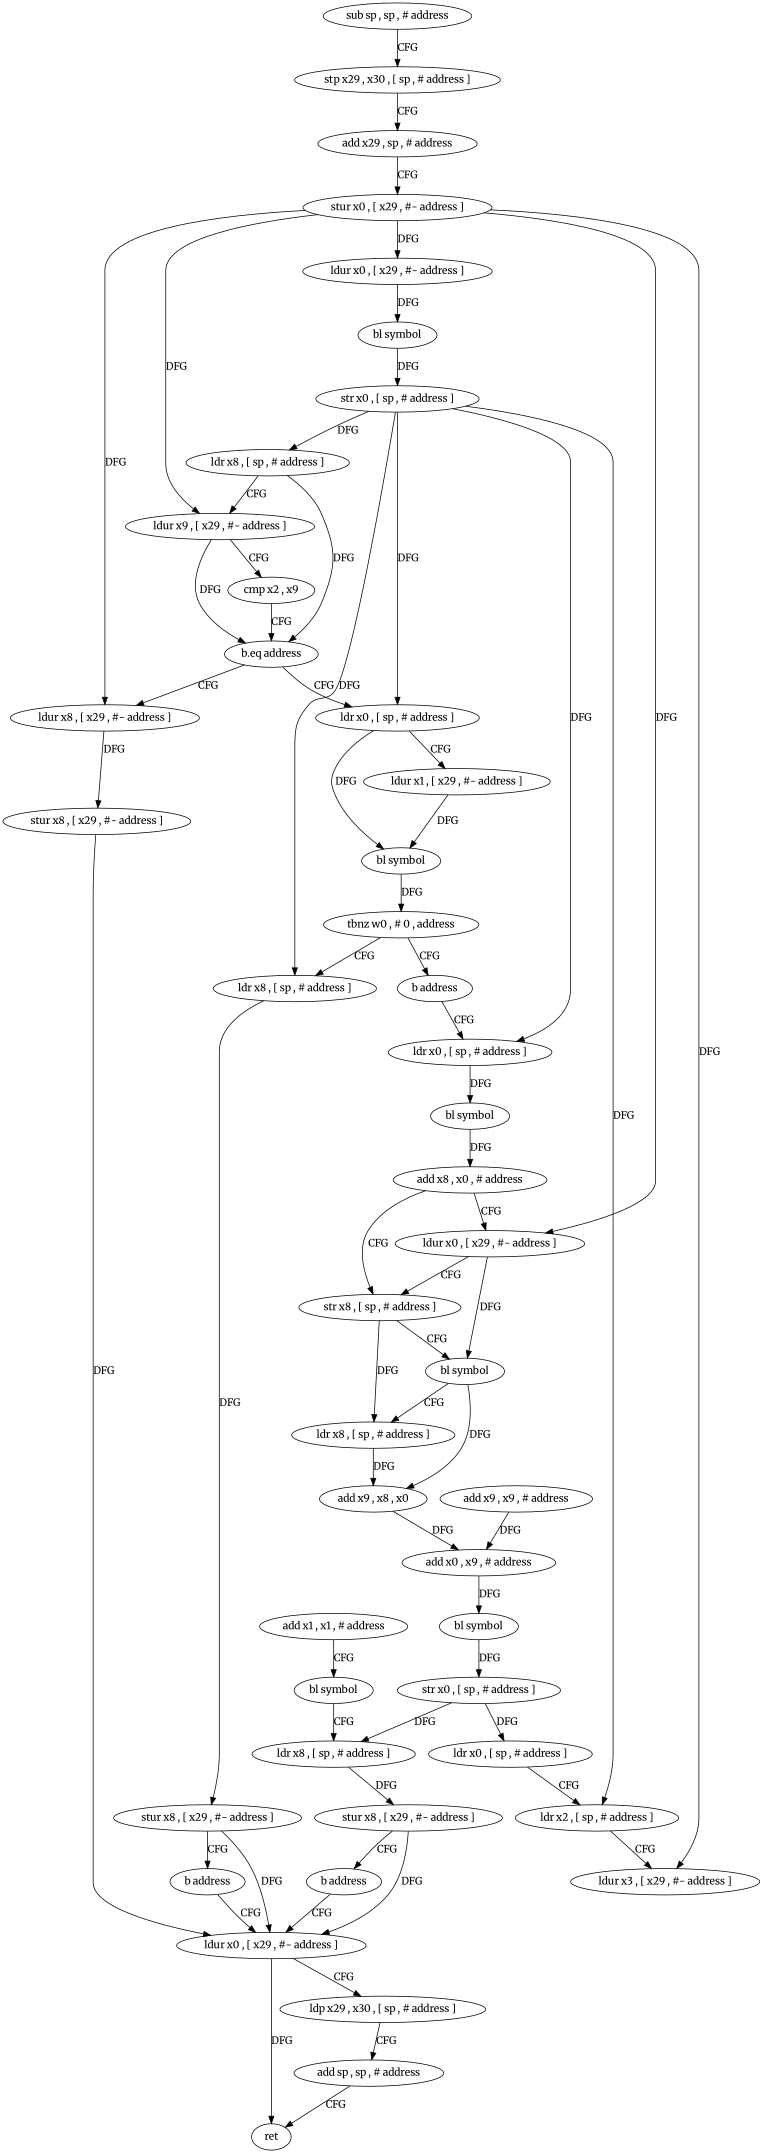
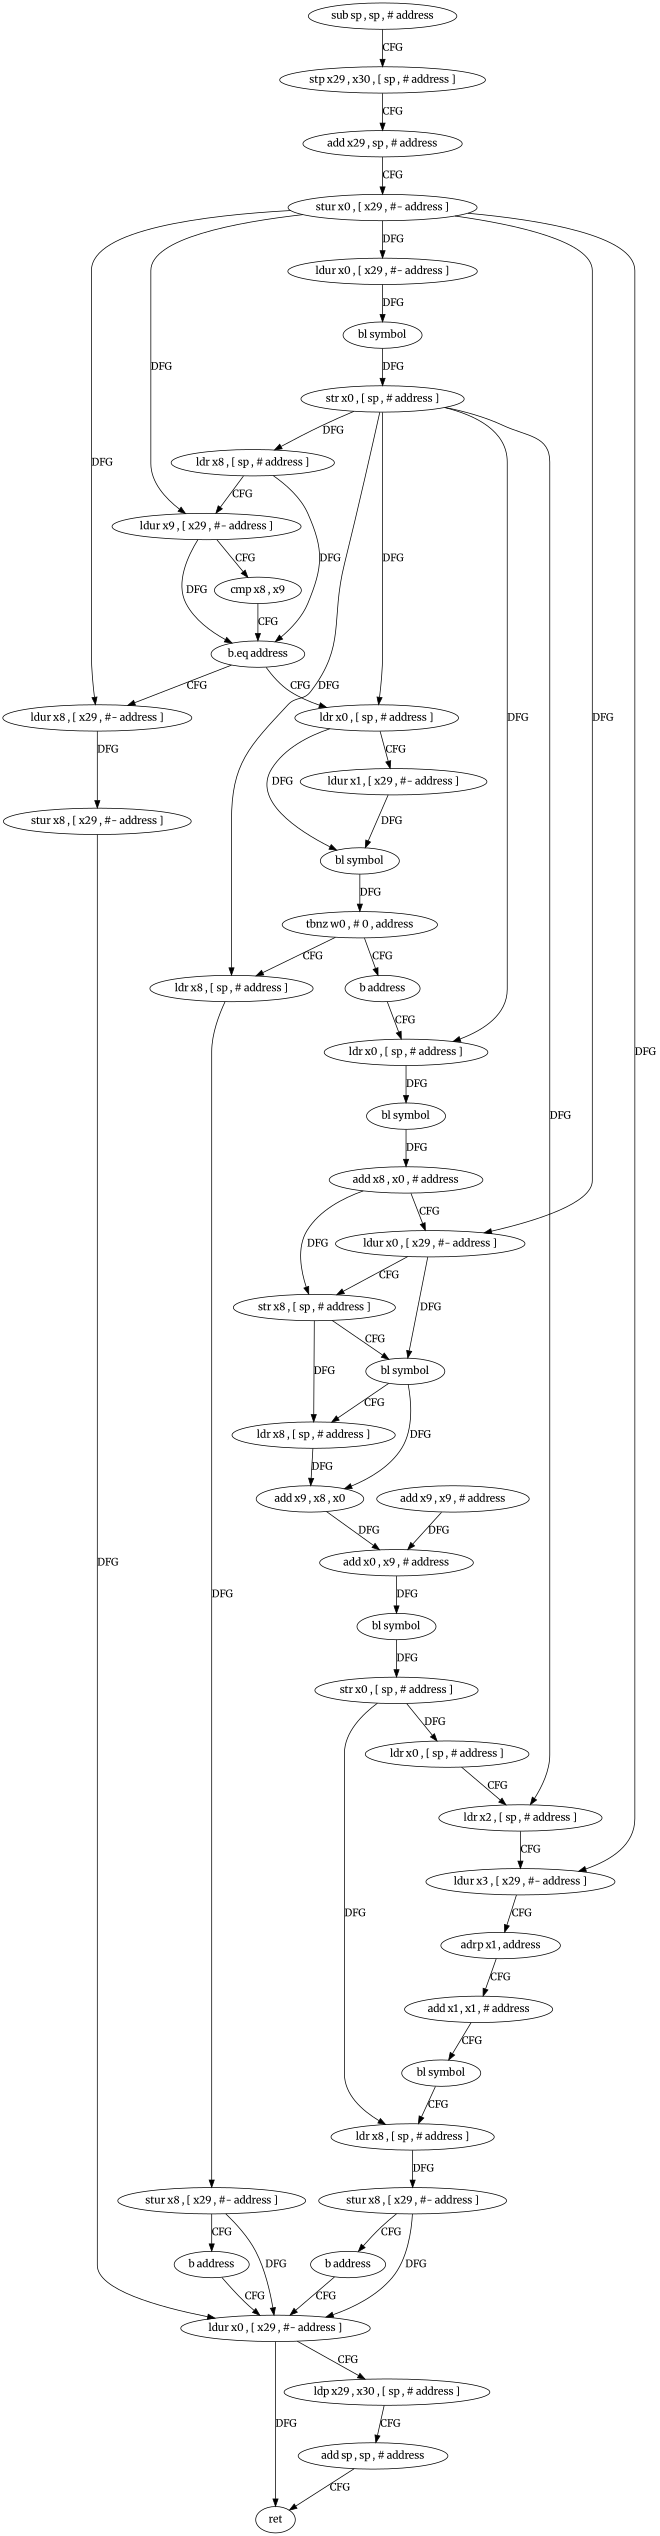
(271, 590) -> (258, 590)
(378, 1244) -> (318, 1244)
none -> (501, 1946)
